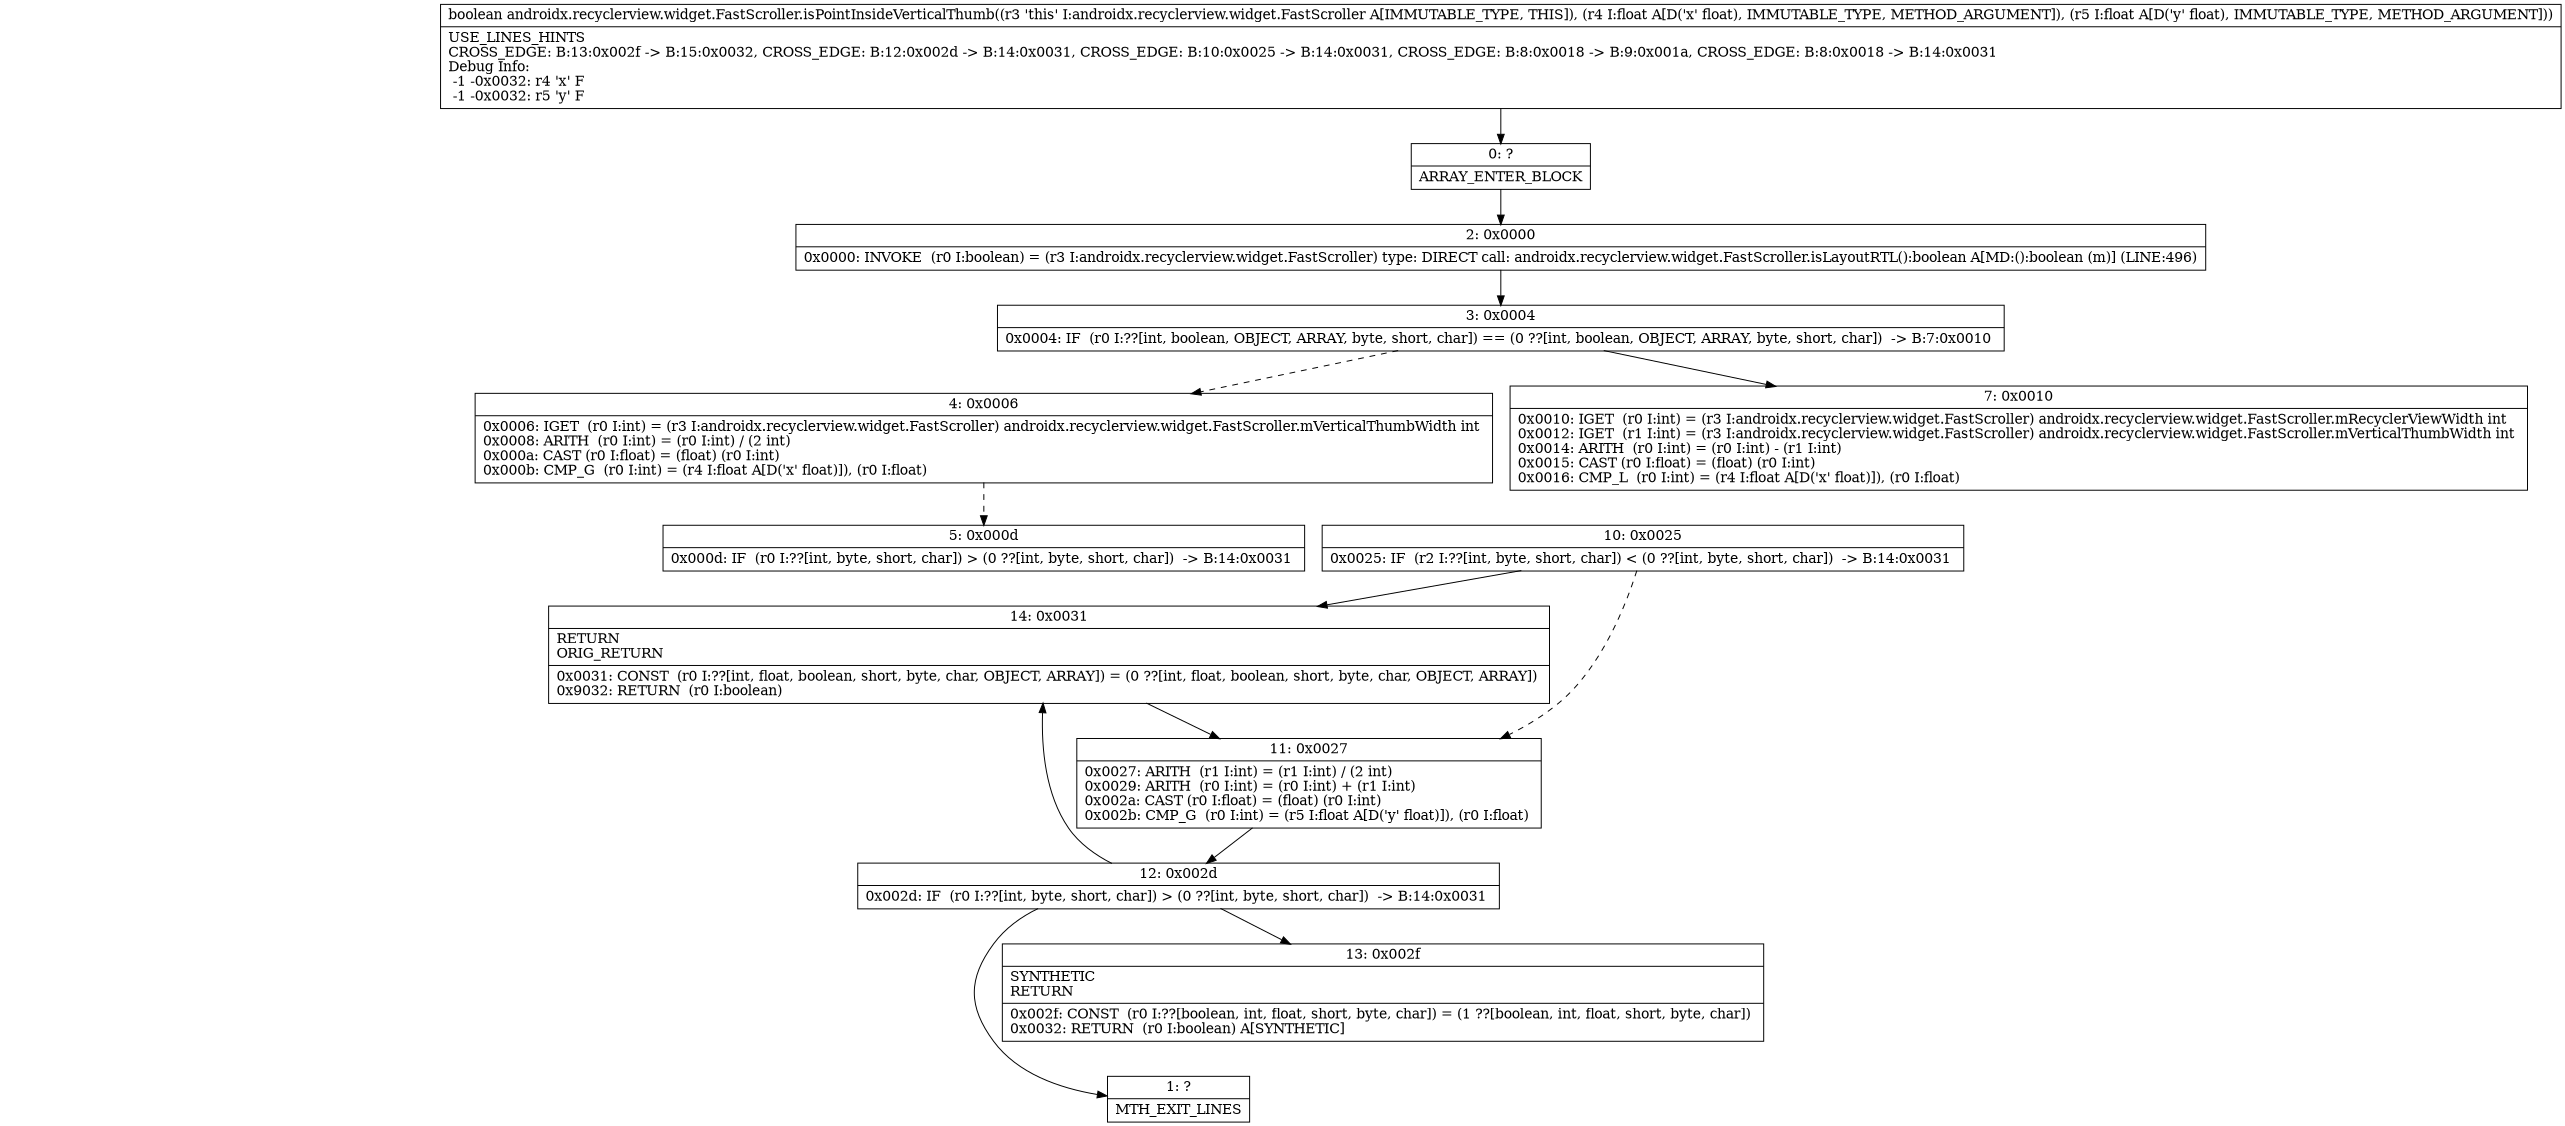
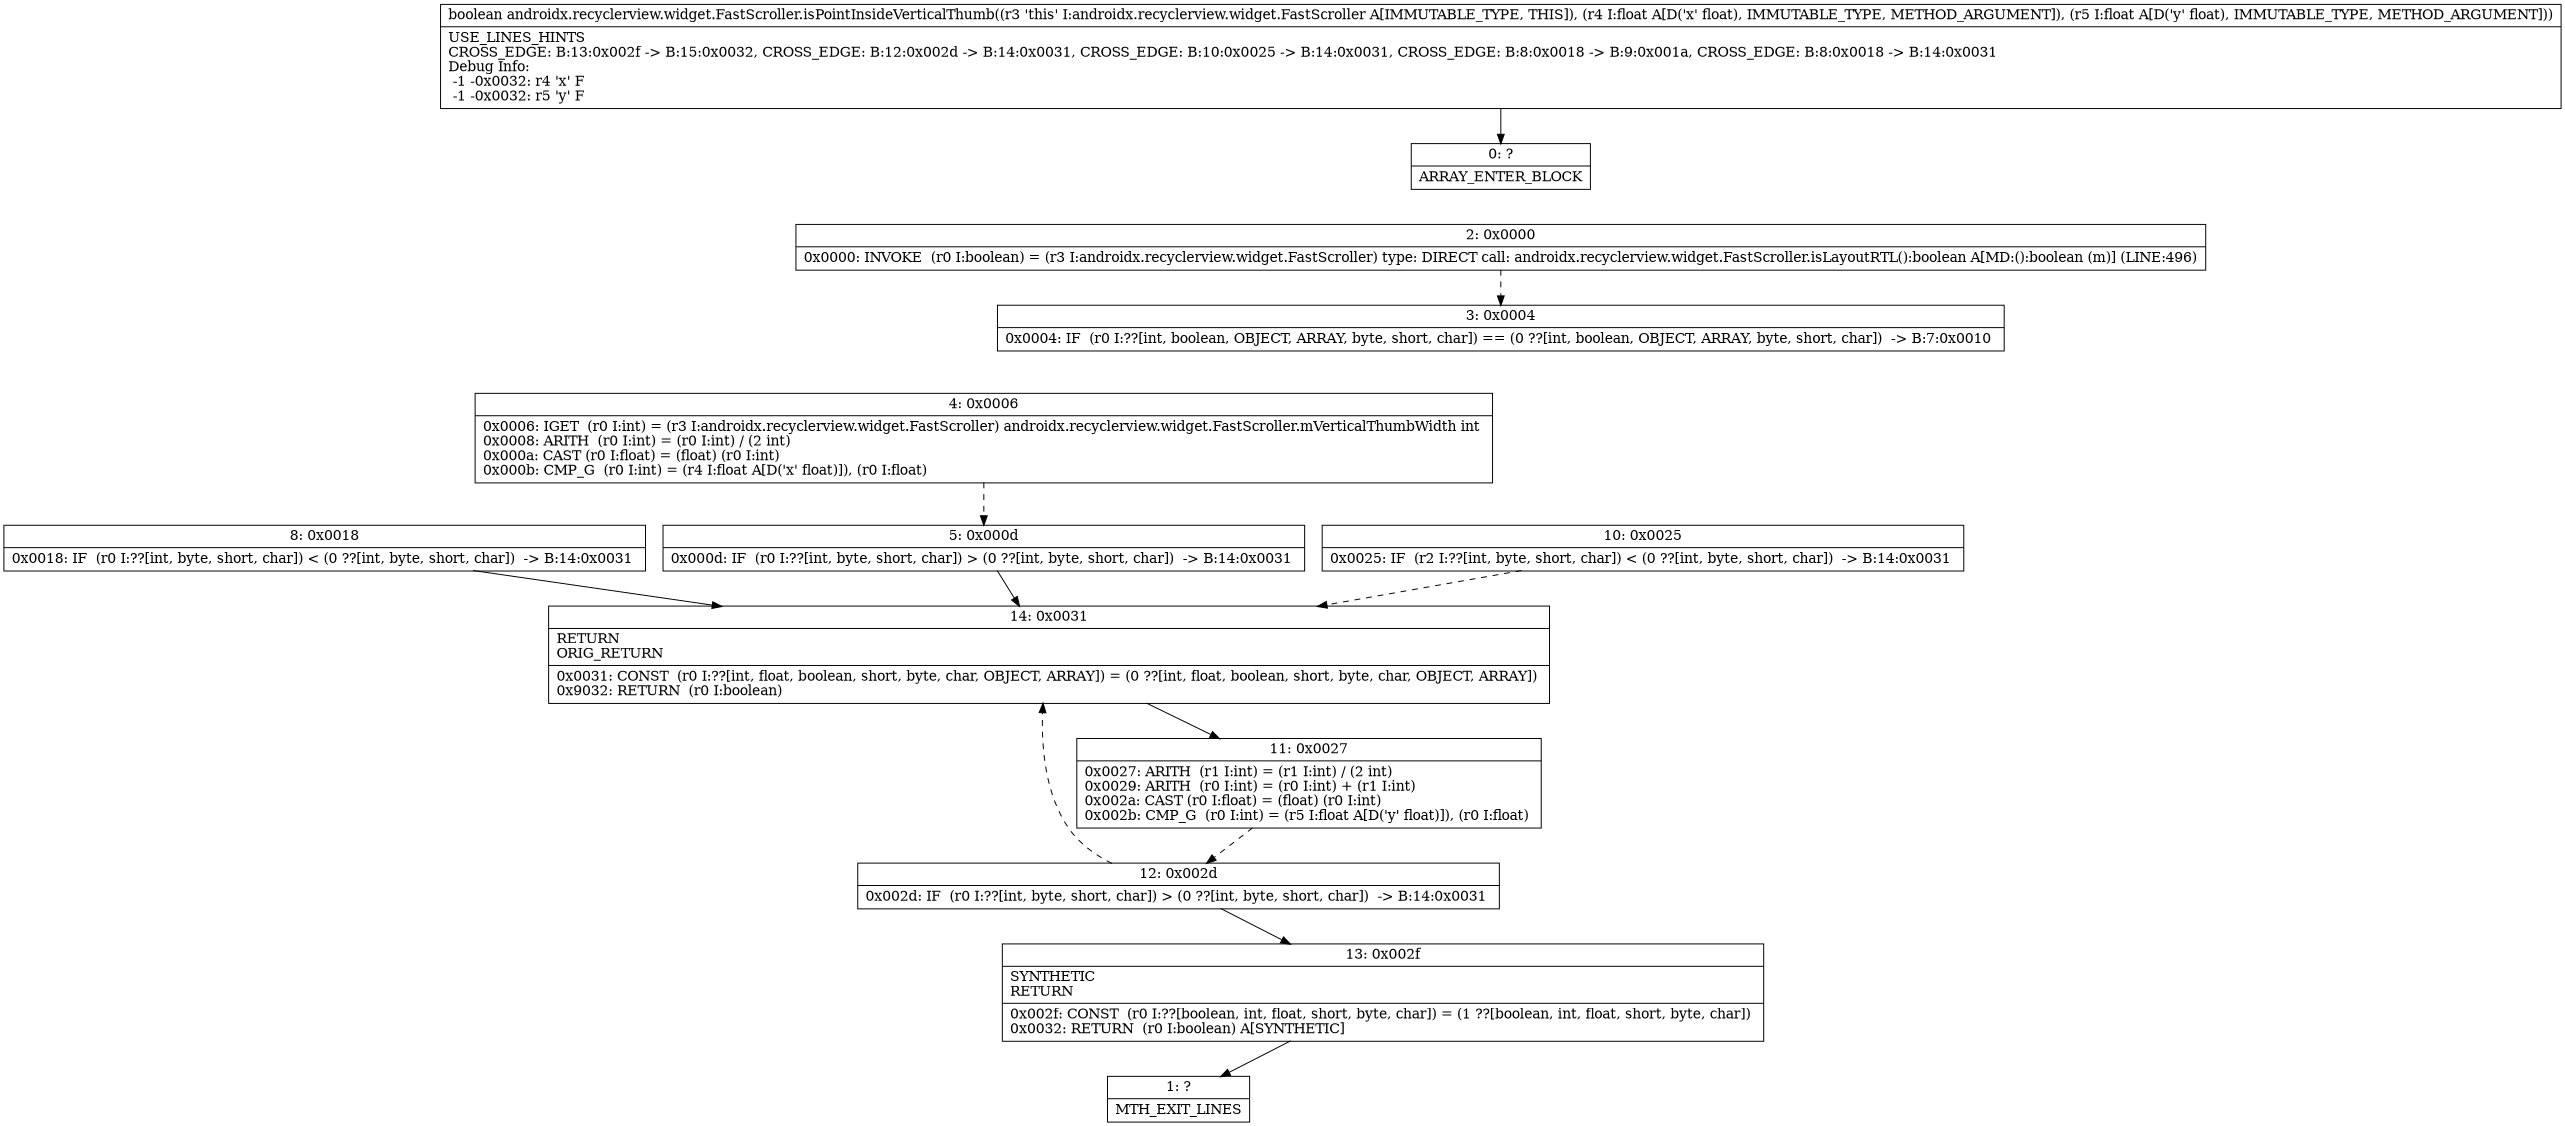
(1501, 202) -> none
(1501, 283) -> (1501, 283)
(1299, 371) -> none
(2019, 438) -> none
none -> (325, 548)
none -> (1006, 584)
(1424, 588) -> (1424, 588)
(1591, 667) -> none
(1054, 800) -> (1054, 800)
(1233, 843) -> (1233, 843)
(982, 1022) -> (1260, 1057)
